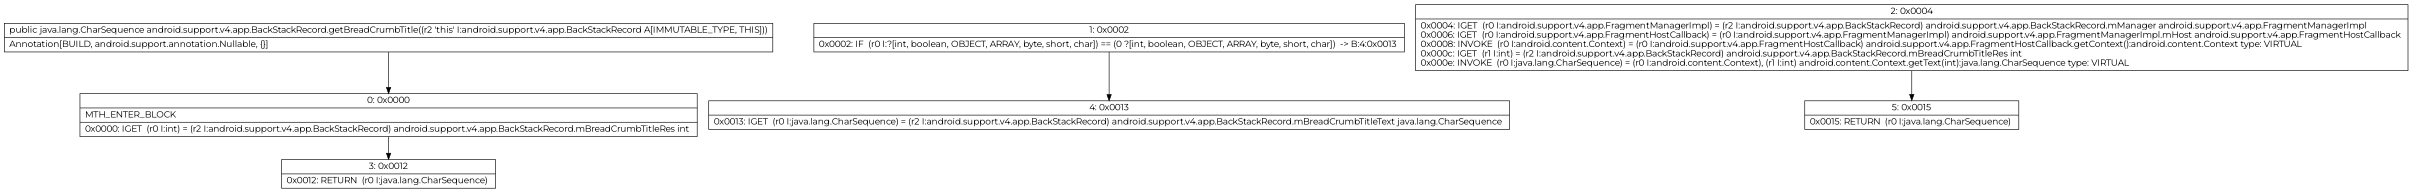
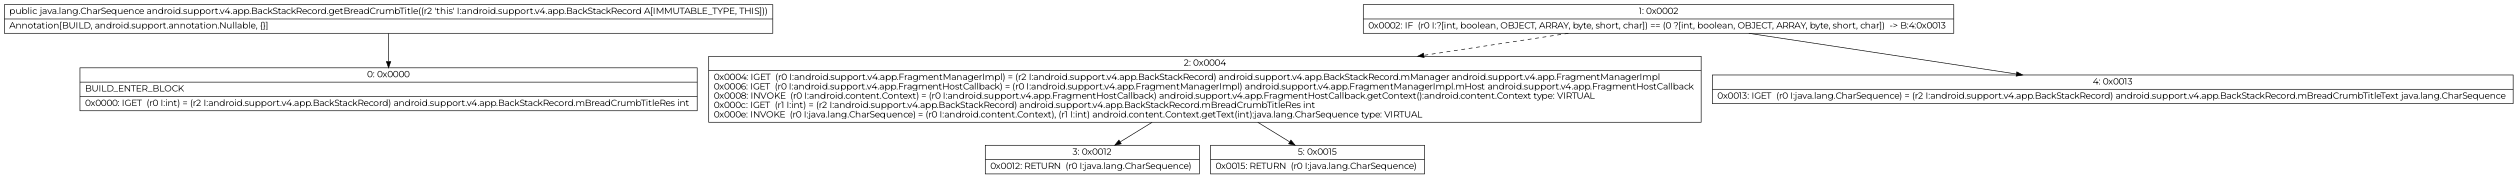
none -> (1496, 44)
(131, 115) -> (135, 89)
(389, 145) -> (1136, 132)
